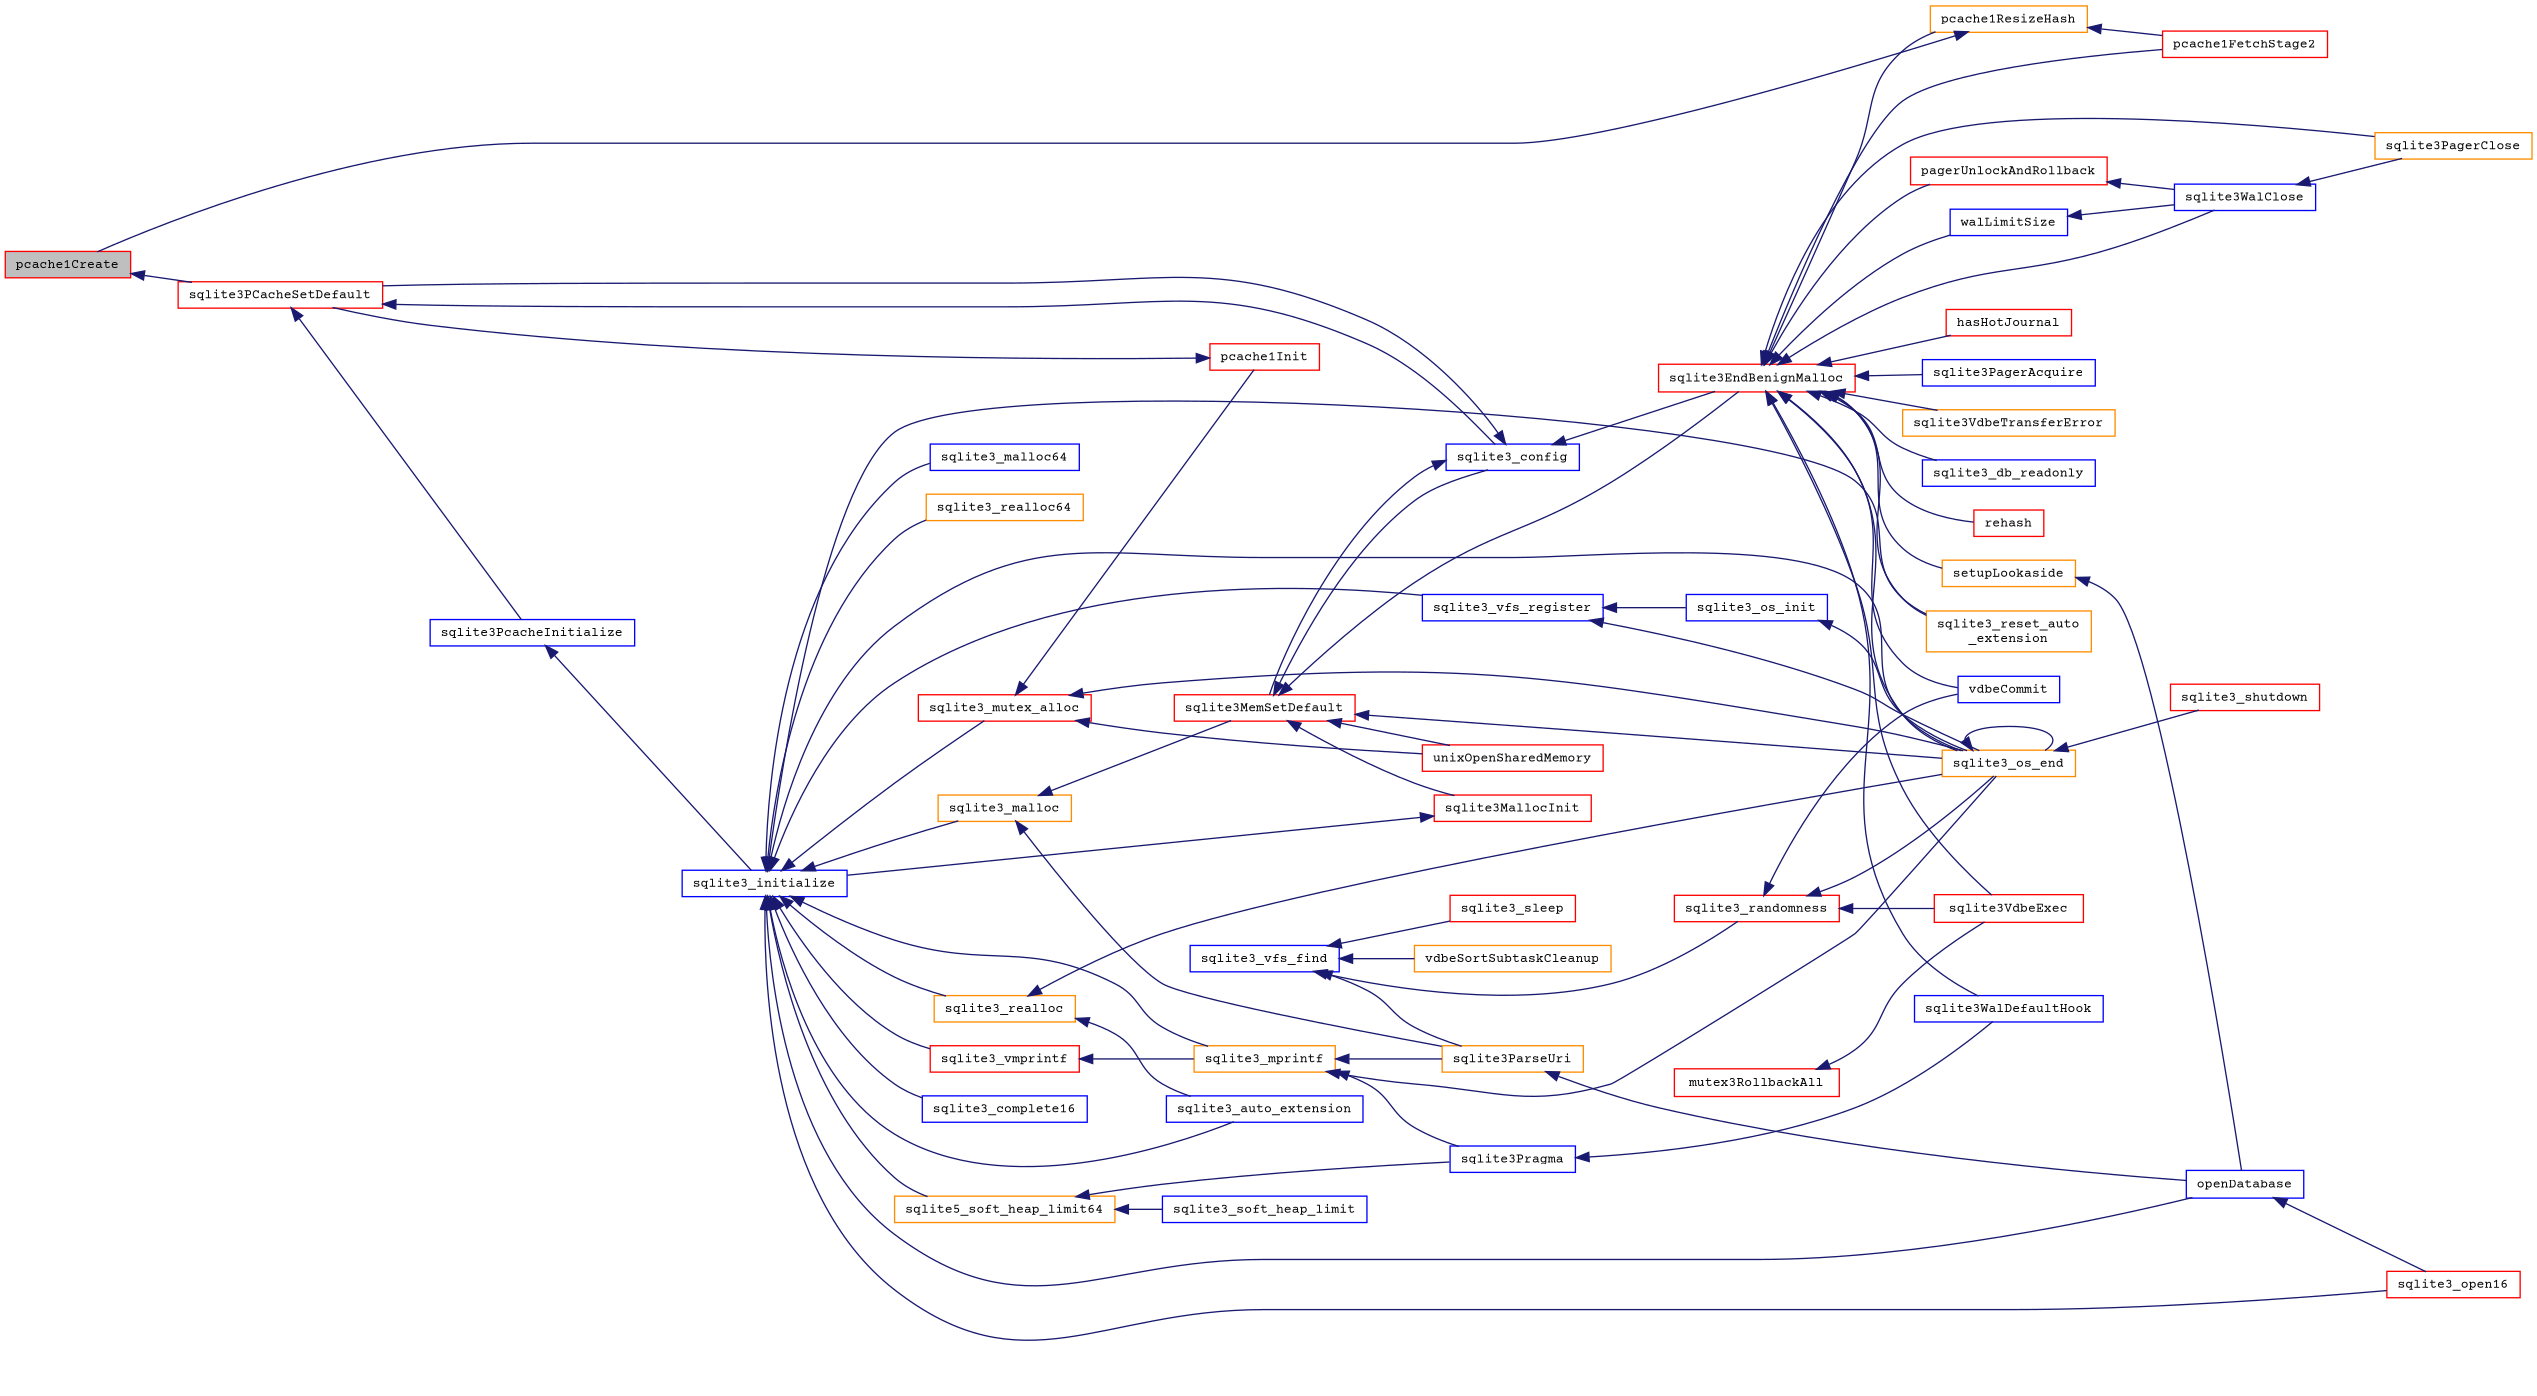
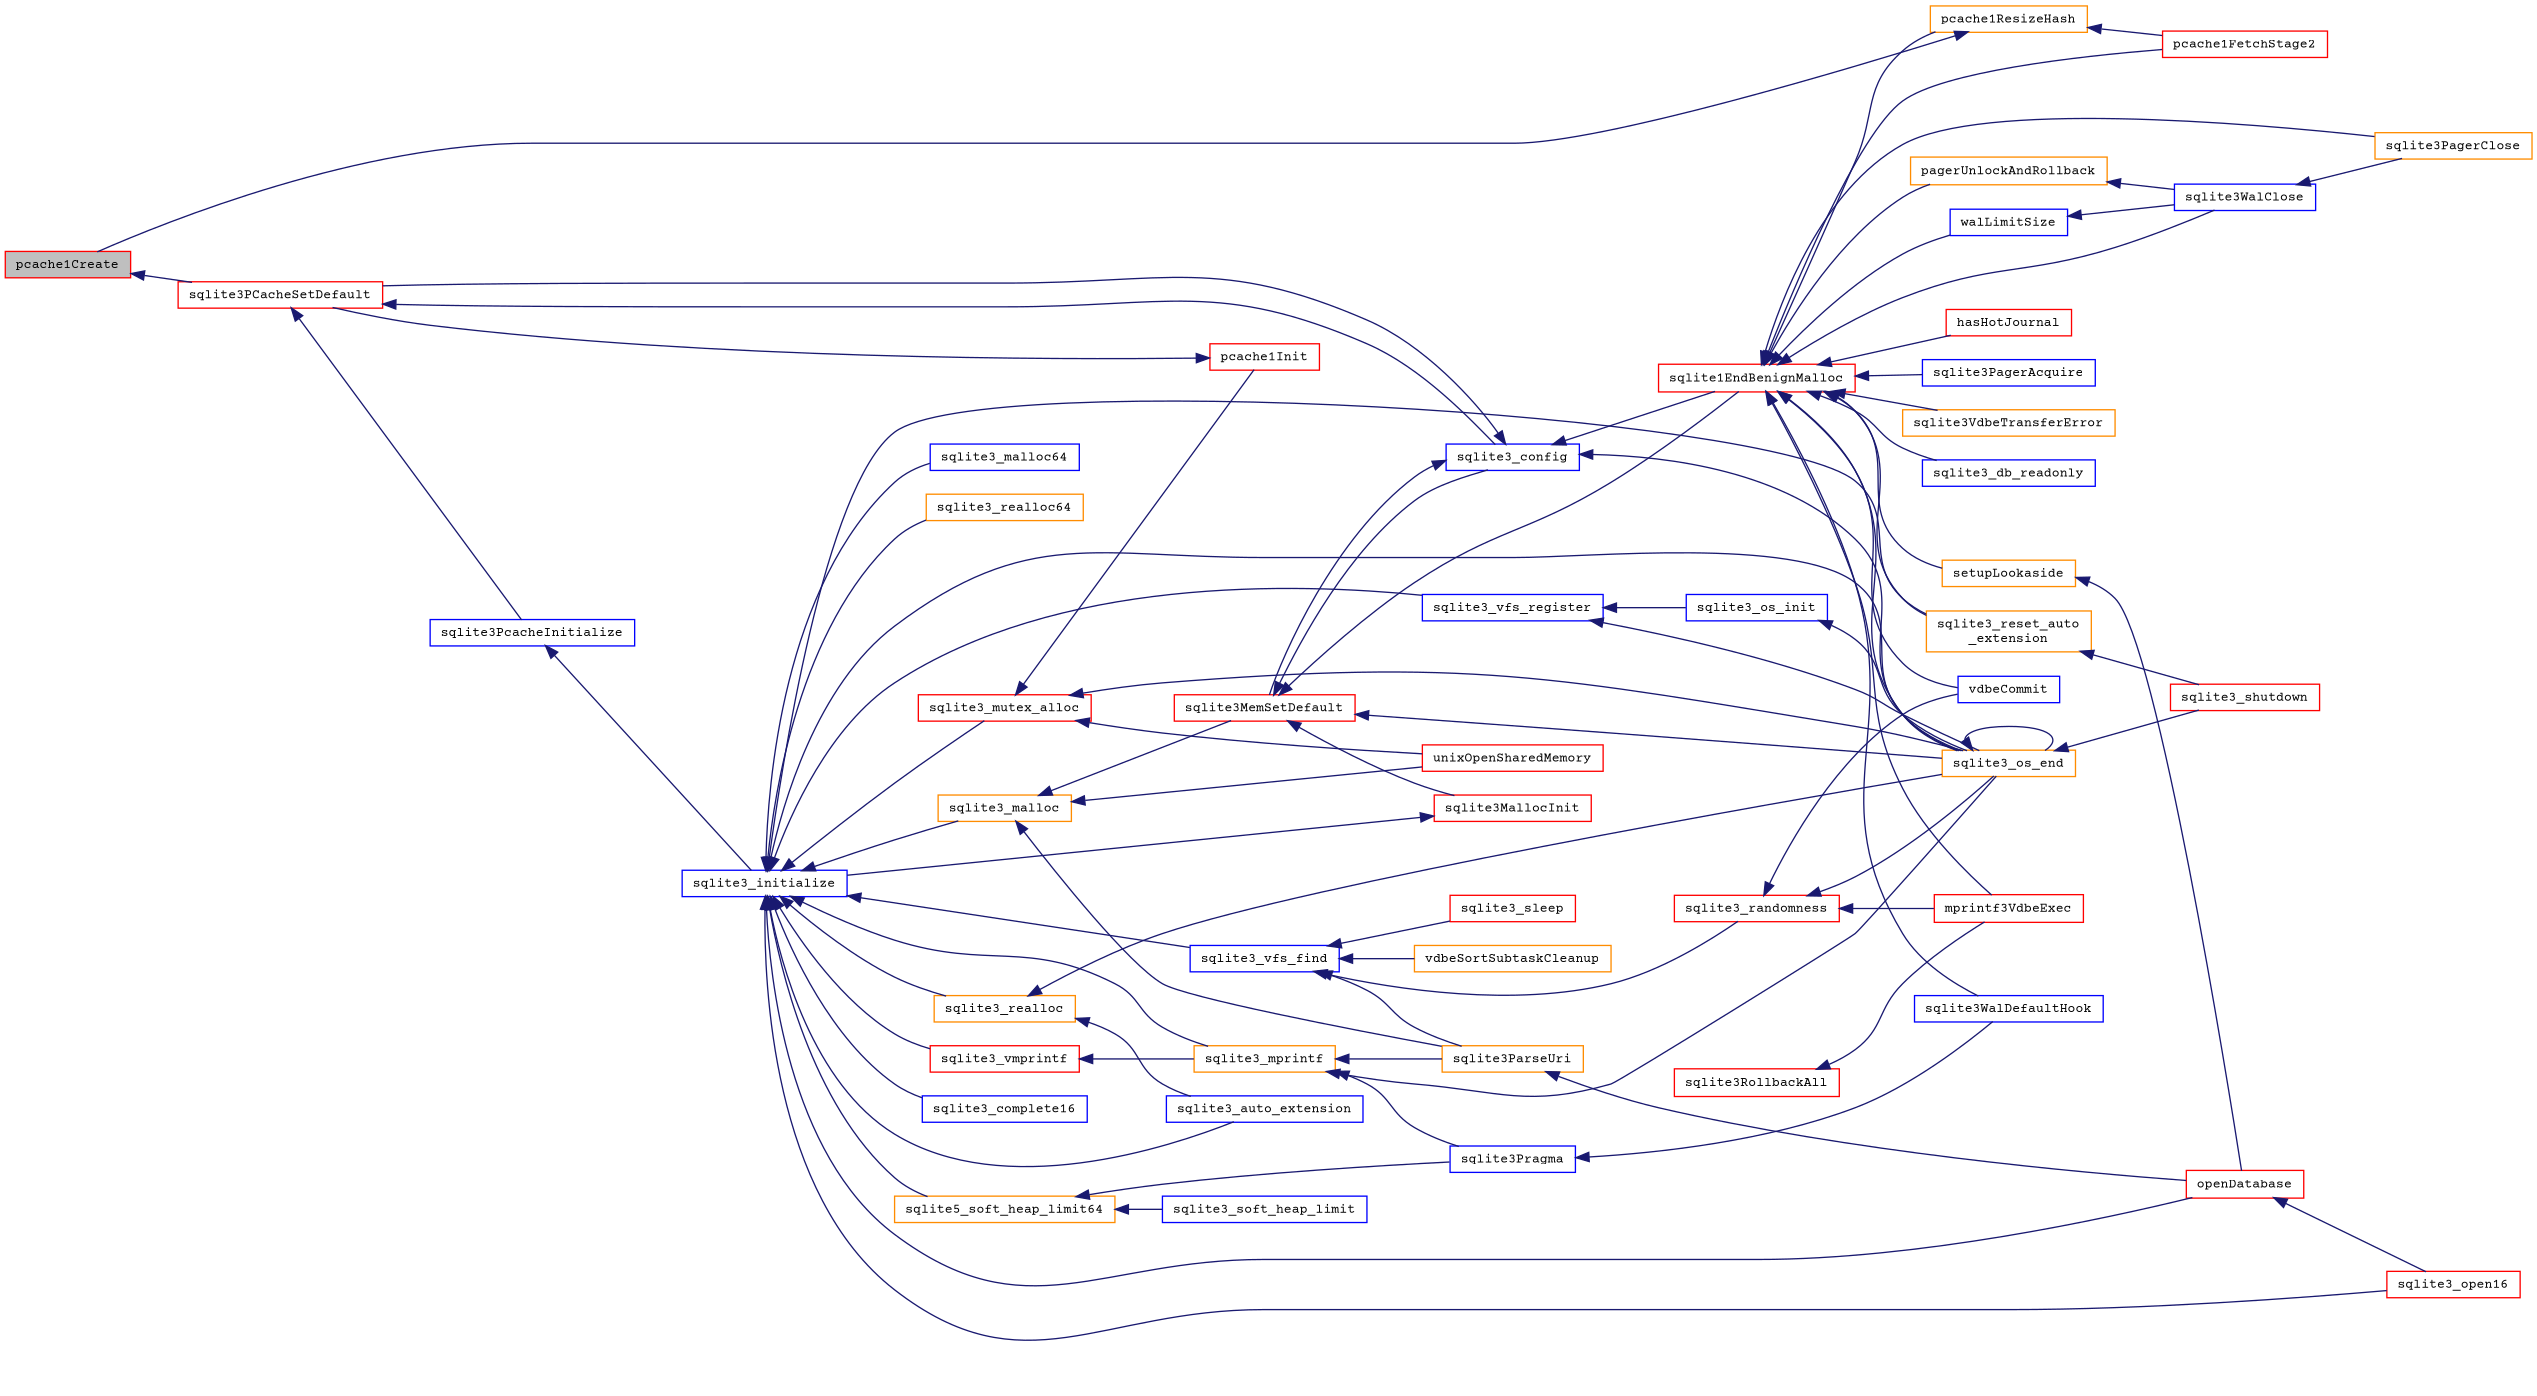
(2009, 171) -> (2009, 171)
(1757, 378) -> (1757, 378)
(2009, 523) -> none
none -> (1855, 539)
none -> (2154, 672)
(1395, 734) -> (1254, 784)
(2009, 908) -> (2009, 908)
none -> (1025, 923)
(1757, 1083) -> (1757, 1083)
(2245, 1184) -> (2245, 1184)
